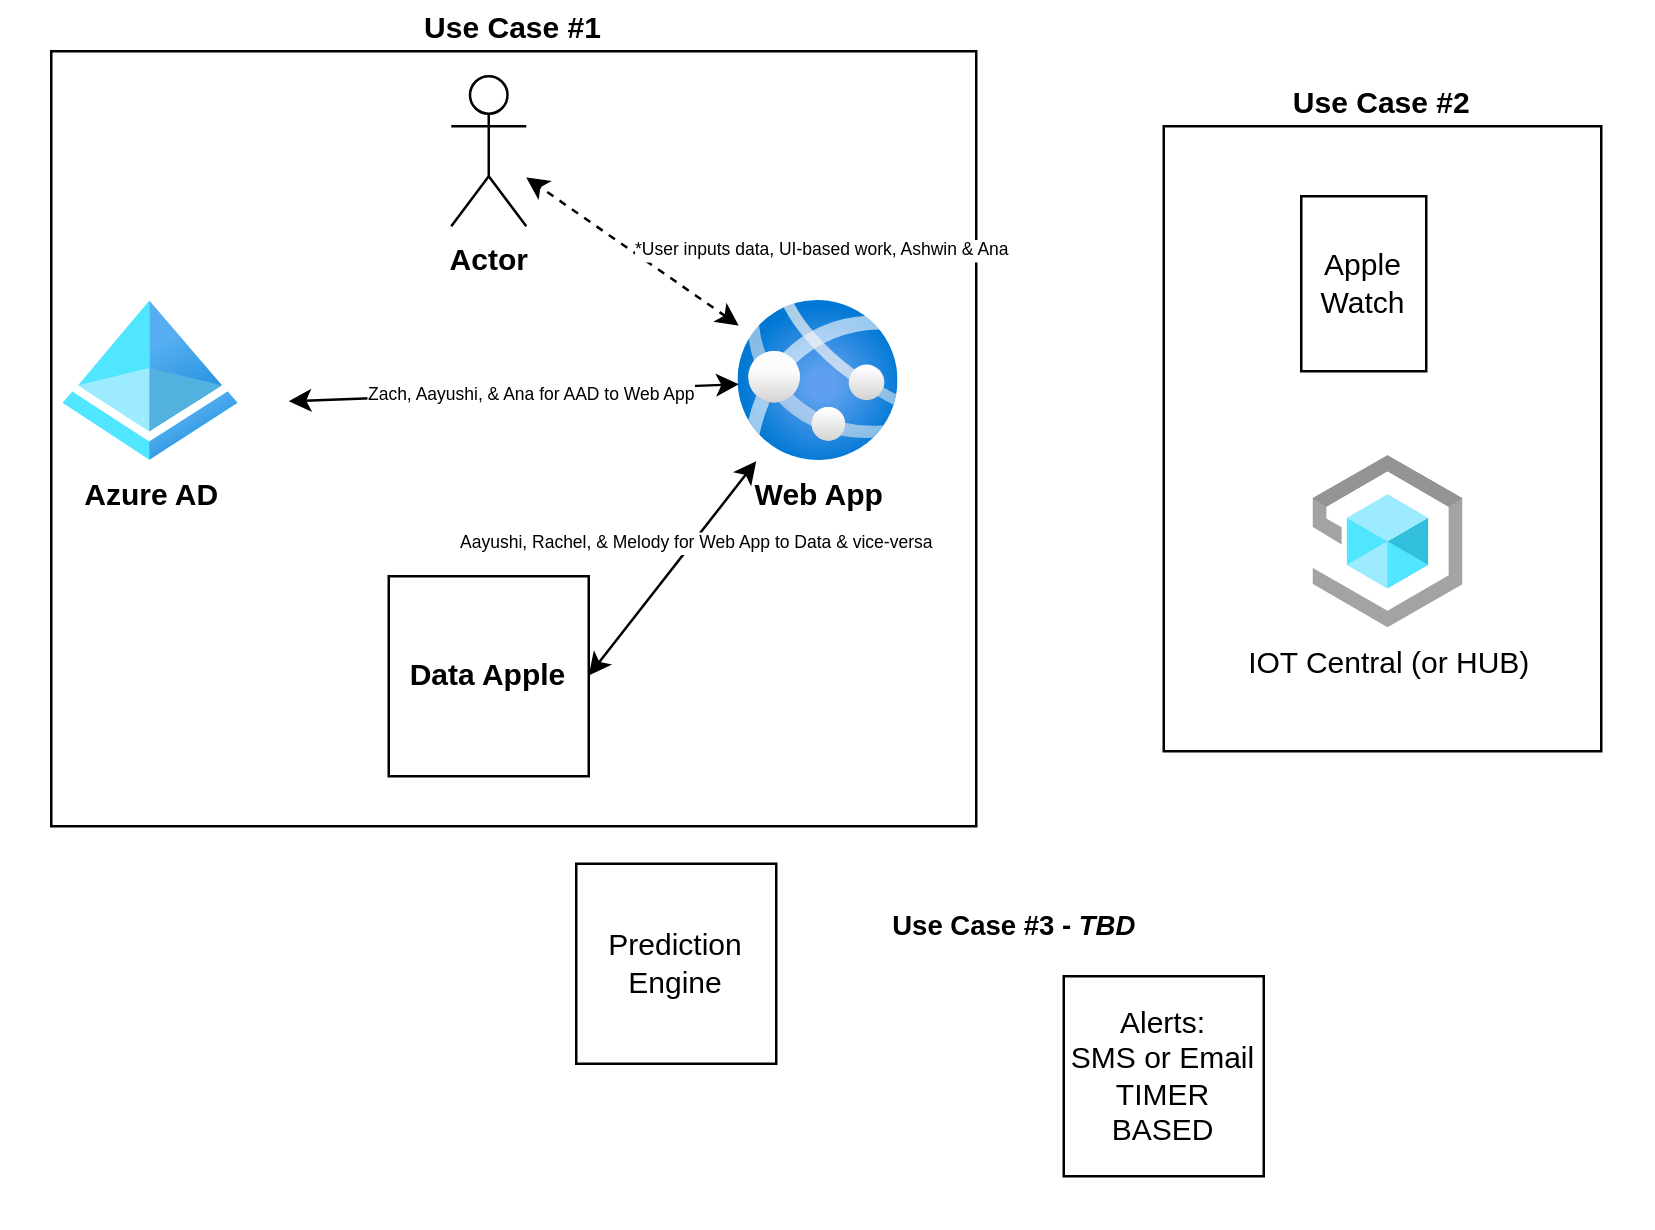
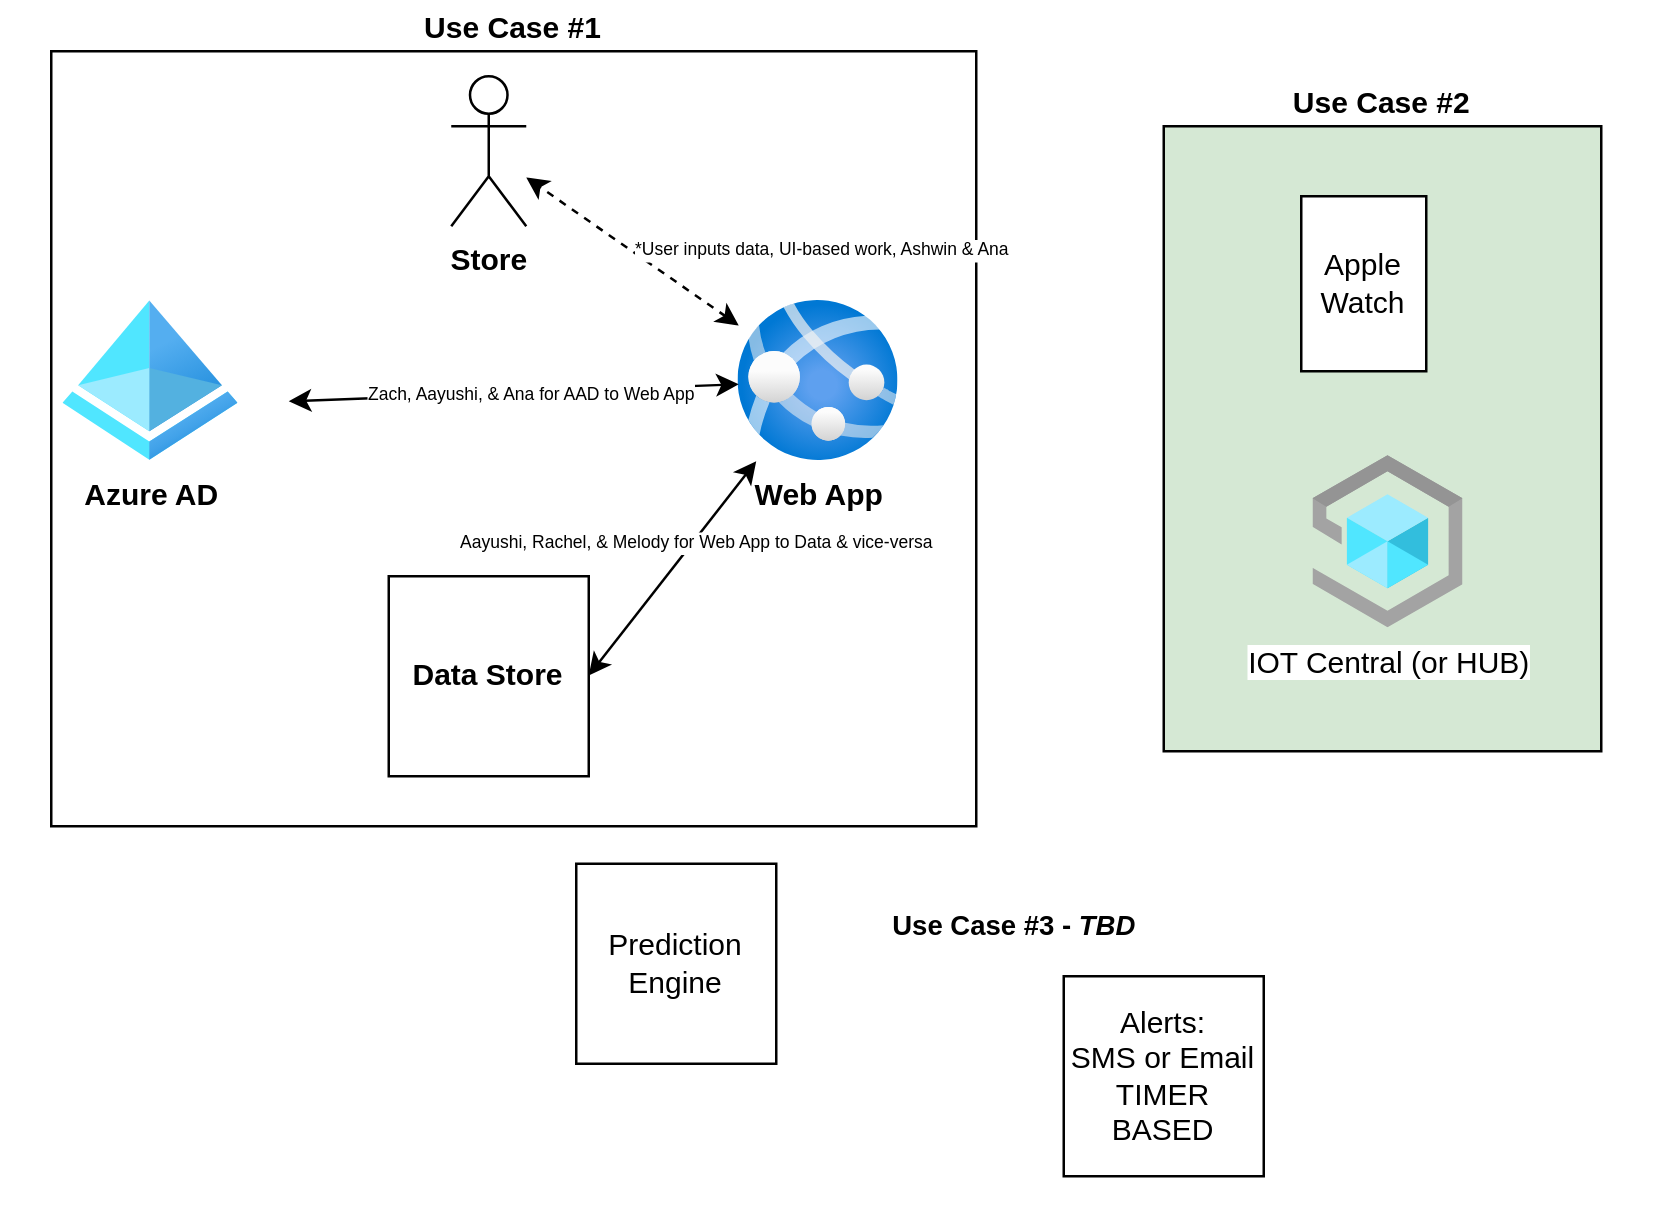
(490, 262) -> (490, 262)
(1383, 439) -> (1383, 439)
(489, 676) -> (489, 676)
